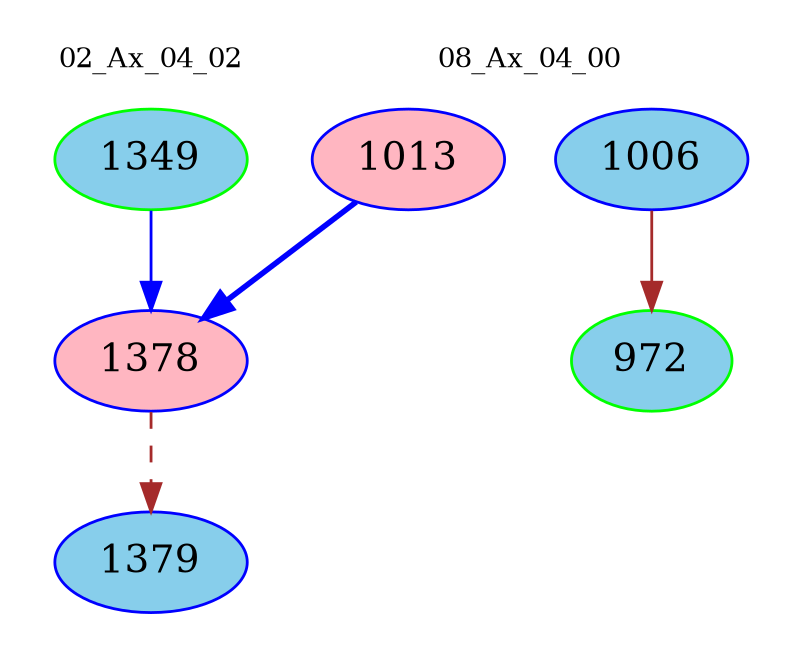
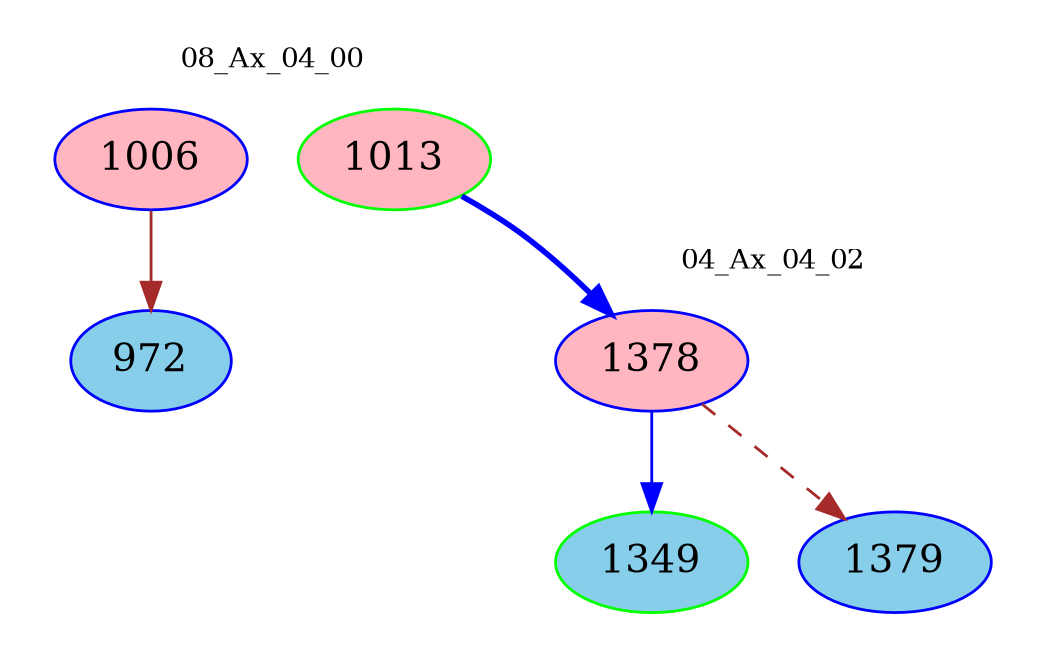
(151, 60) -> (773, 262)
(408, 159) -> (394, 159)
(652, 159) -> (151, 159)
(151, 246) -> (652, 448)
(652, 361) -> (151, 361)
